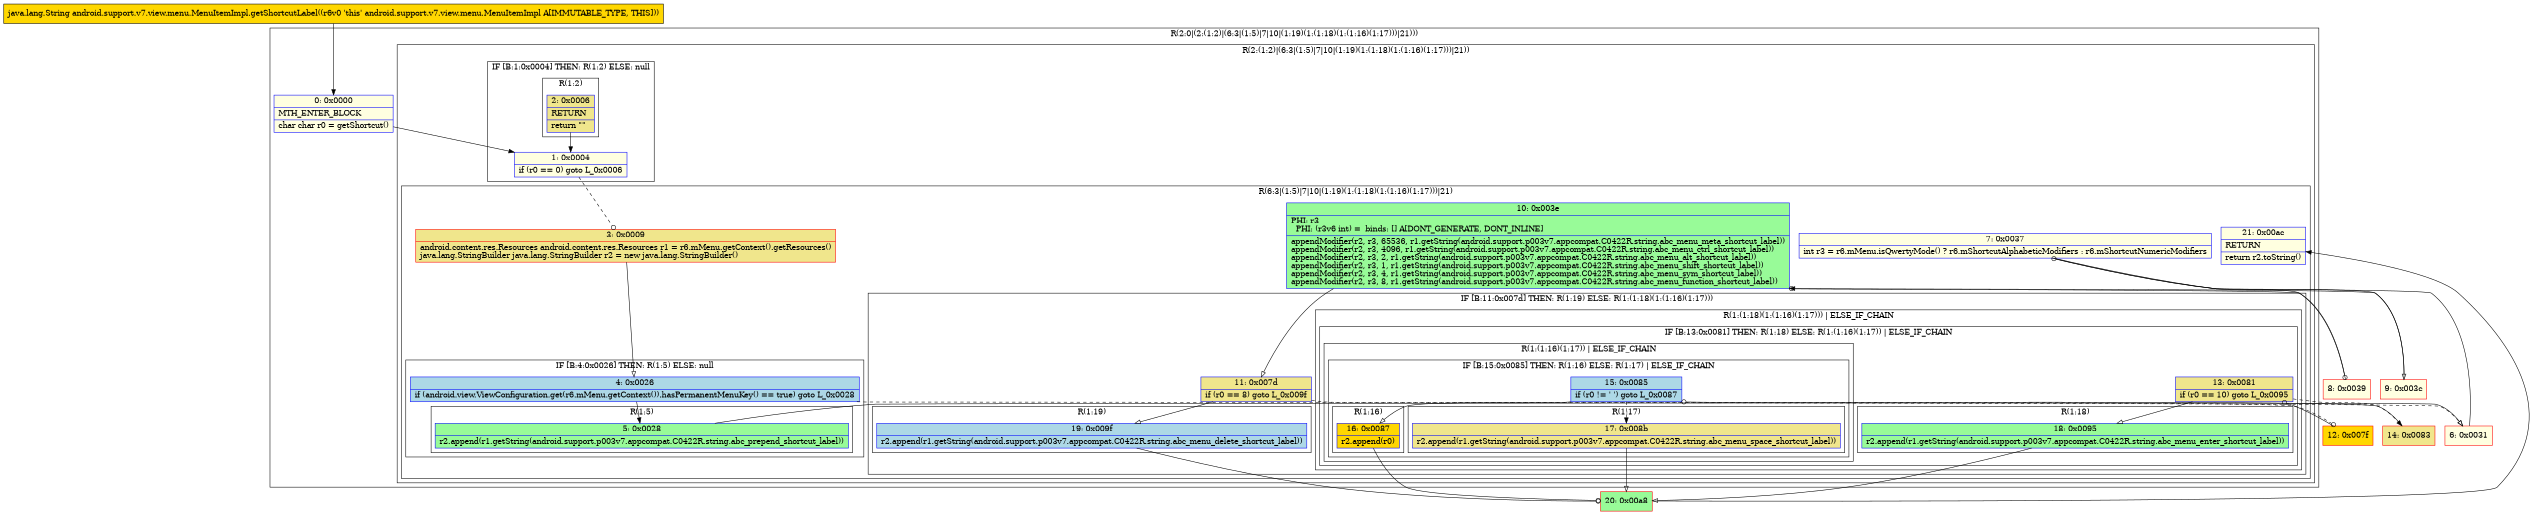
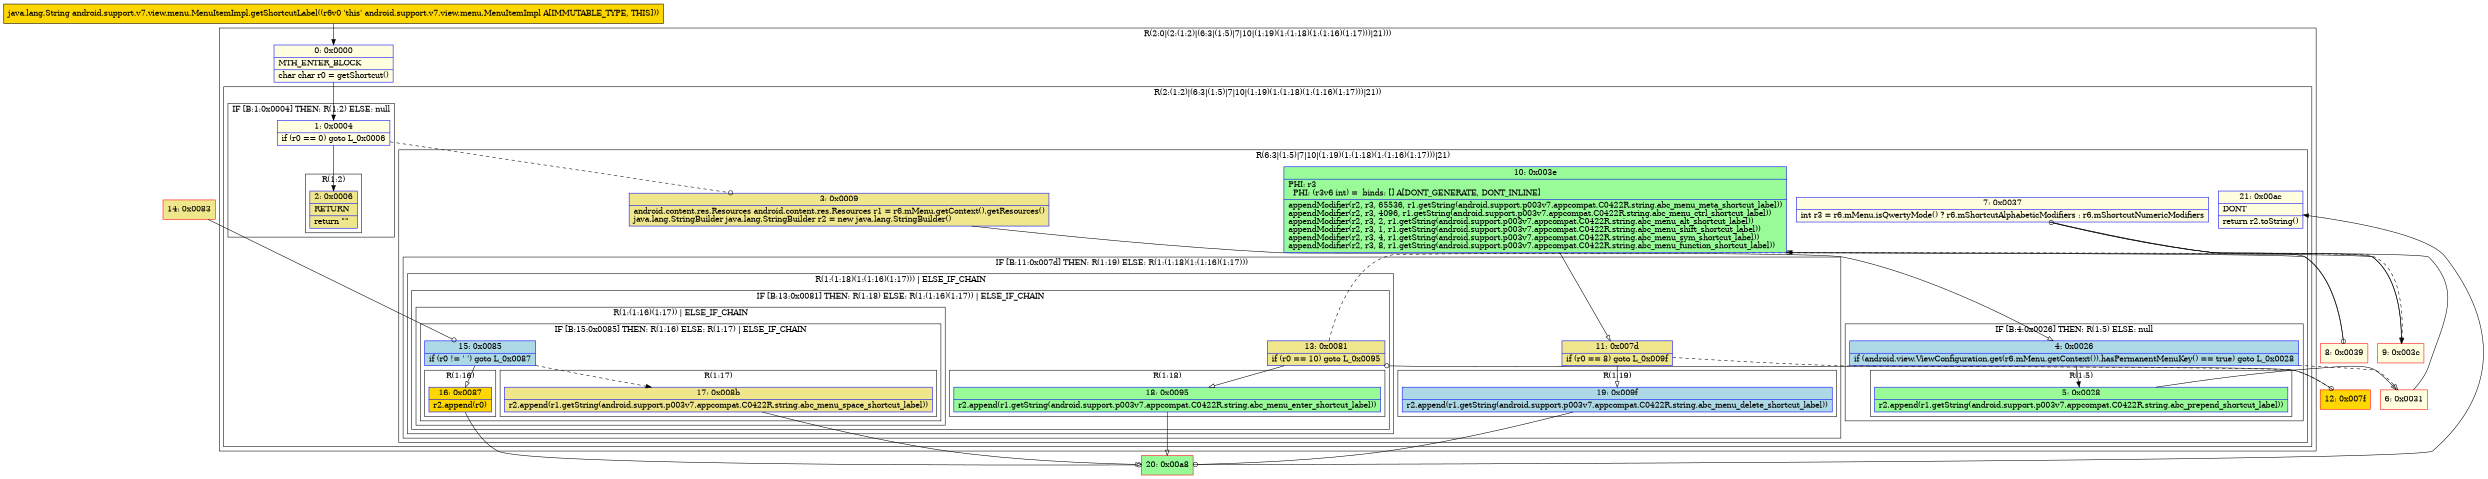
(571, 140) -> (334, 165)
(2243, 245) -> (2235, 209)
(626, 246) -> (839, 210)
(2349, 403) -> (1873, 253)
